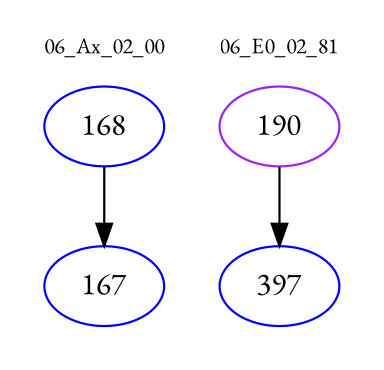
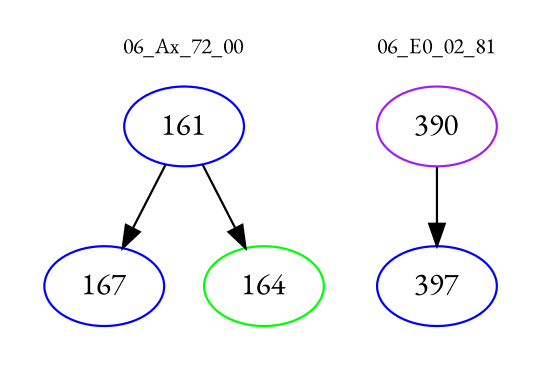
(105, 48) -> (184, 48)
(104, 126) -> (184, 126)
(279, 126) -> (437, 126)
none -> (264, 286)
